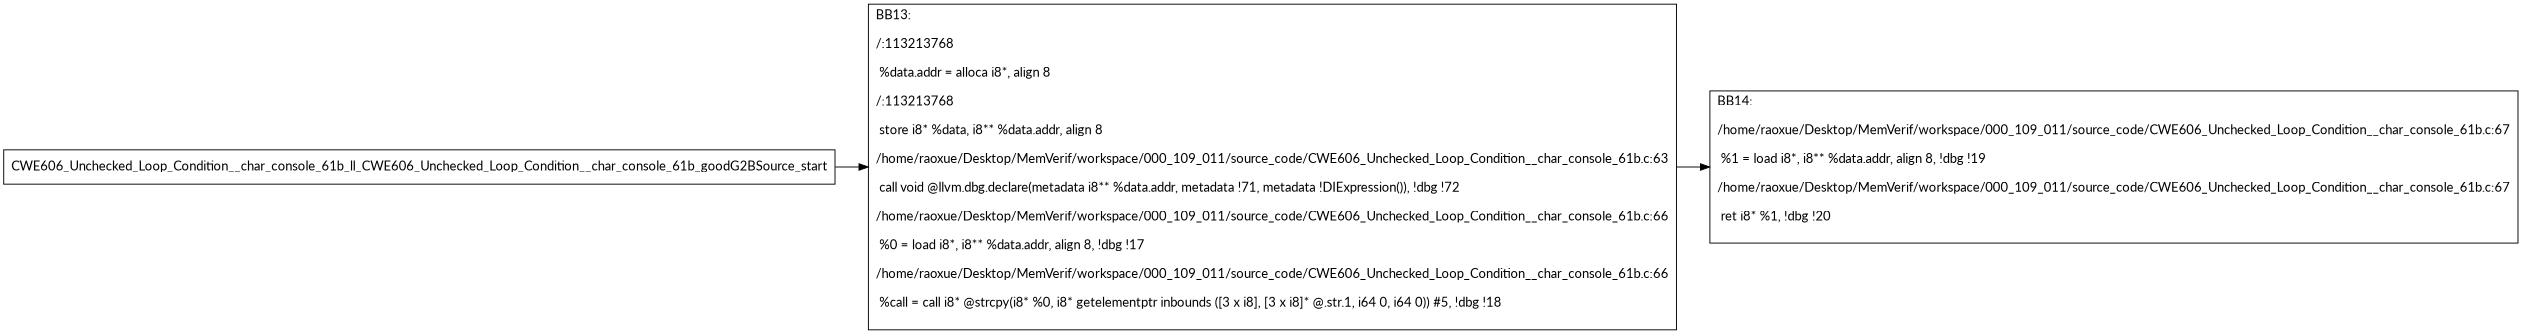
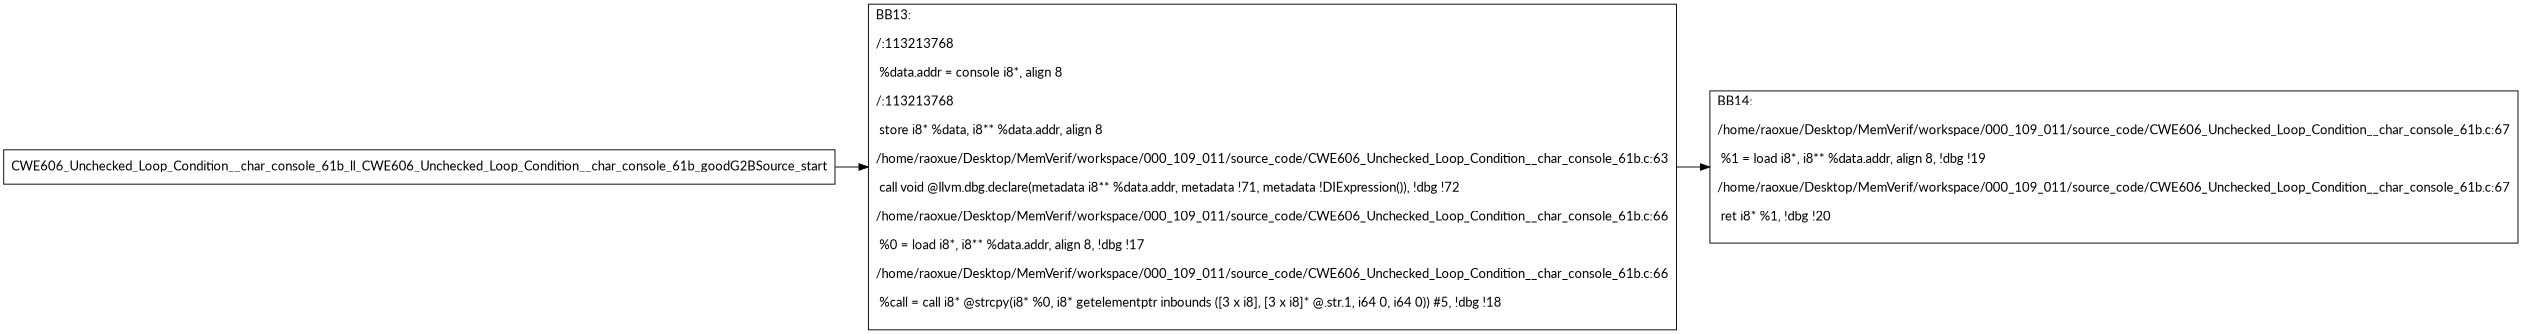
(963, 73) -> (970, 73)
